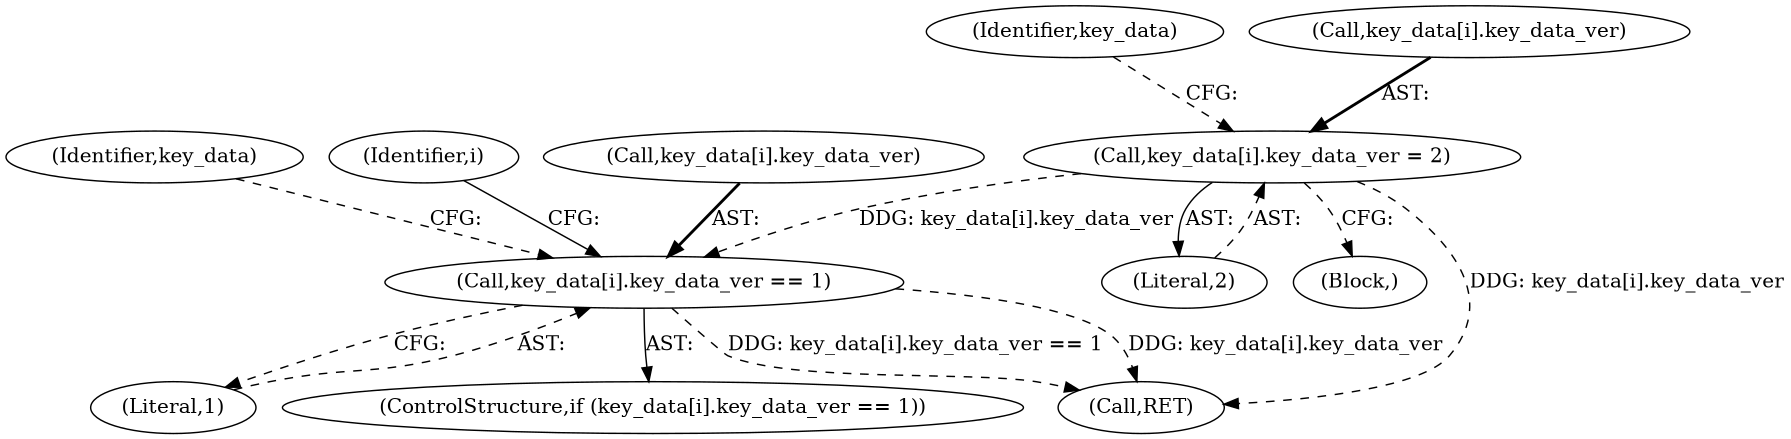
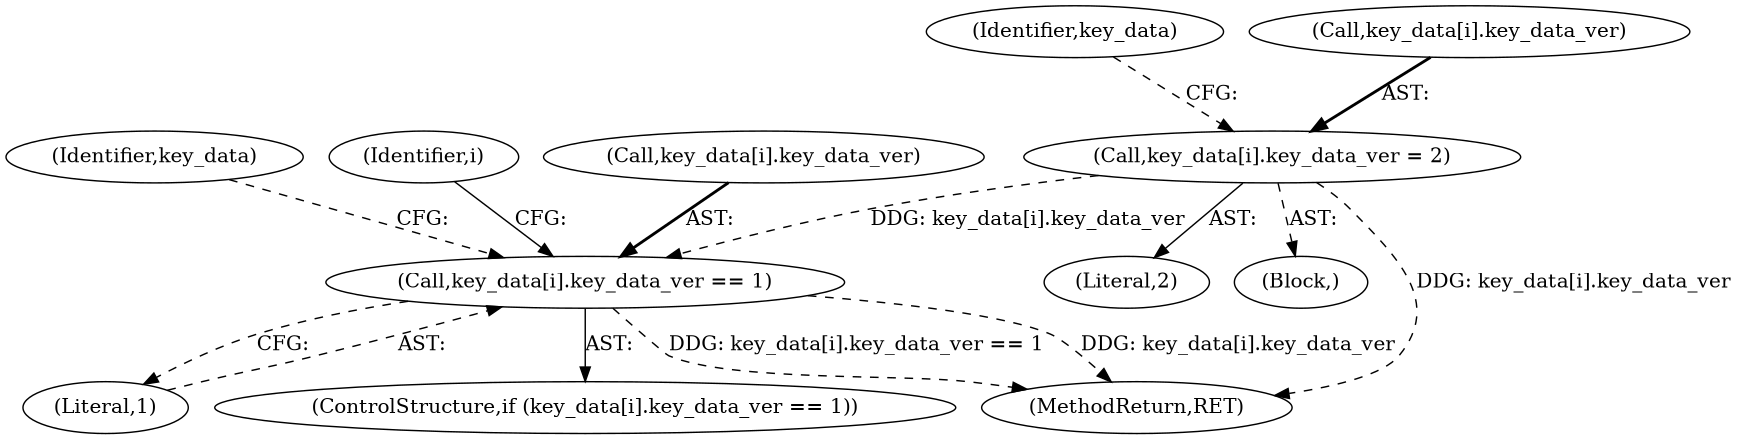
(1371, 220) -> (1317, 220)
(1241, 230) -> none
(1141, 408) -> (1137, 408)
